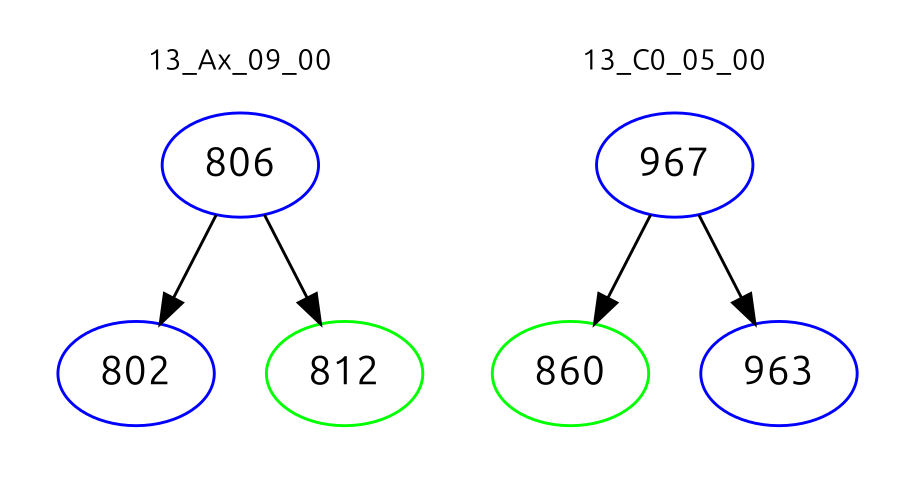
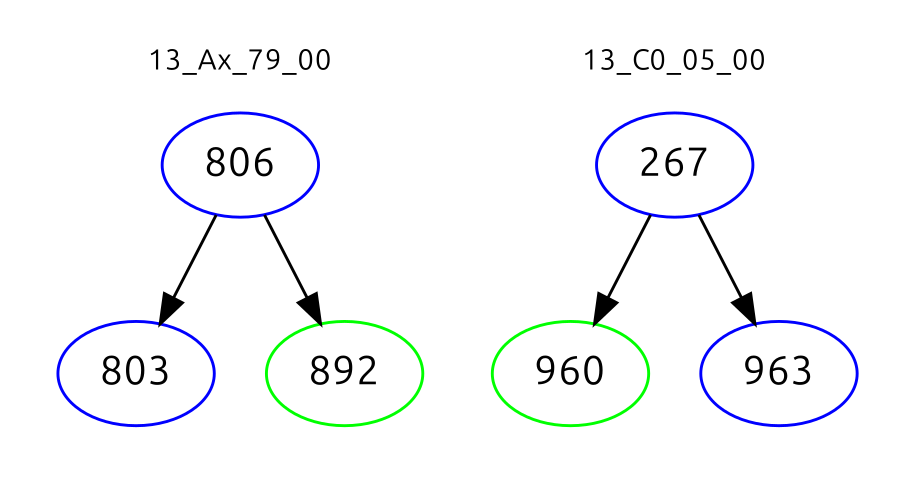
(240, 62) -> (240, 62)
(675, 165) -> (675, 165)
(136, 374) -> (136, 374)
(345, 374) -> (345, 374)
(570, 374) -> (570, 374)
